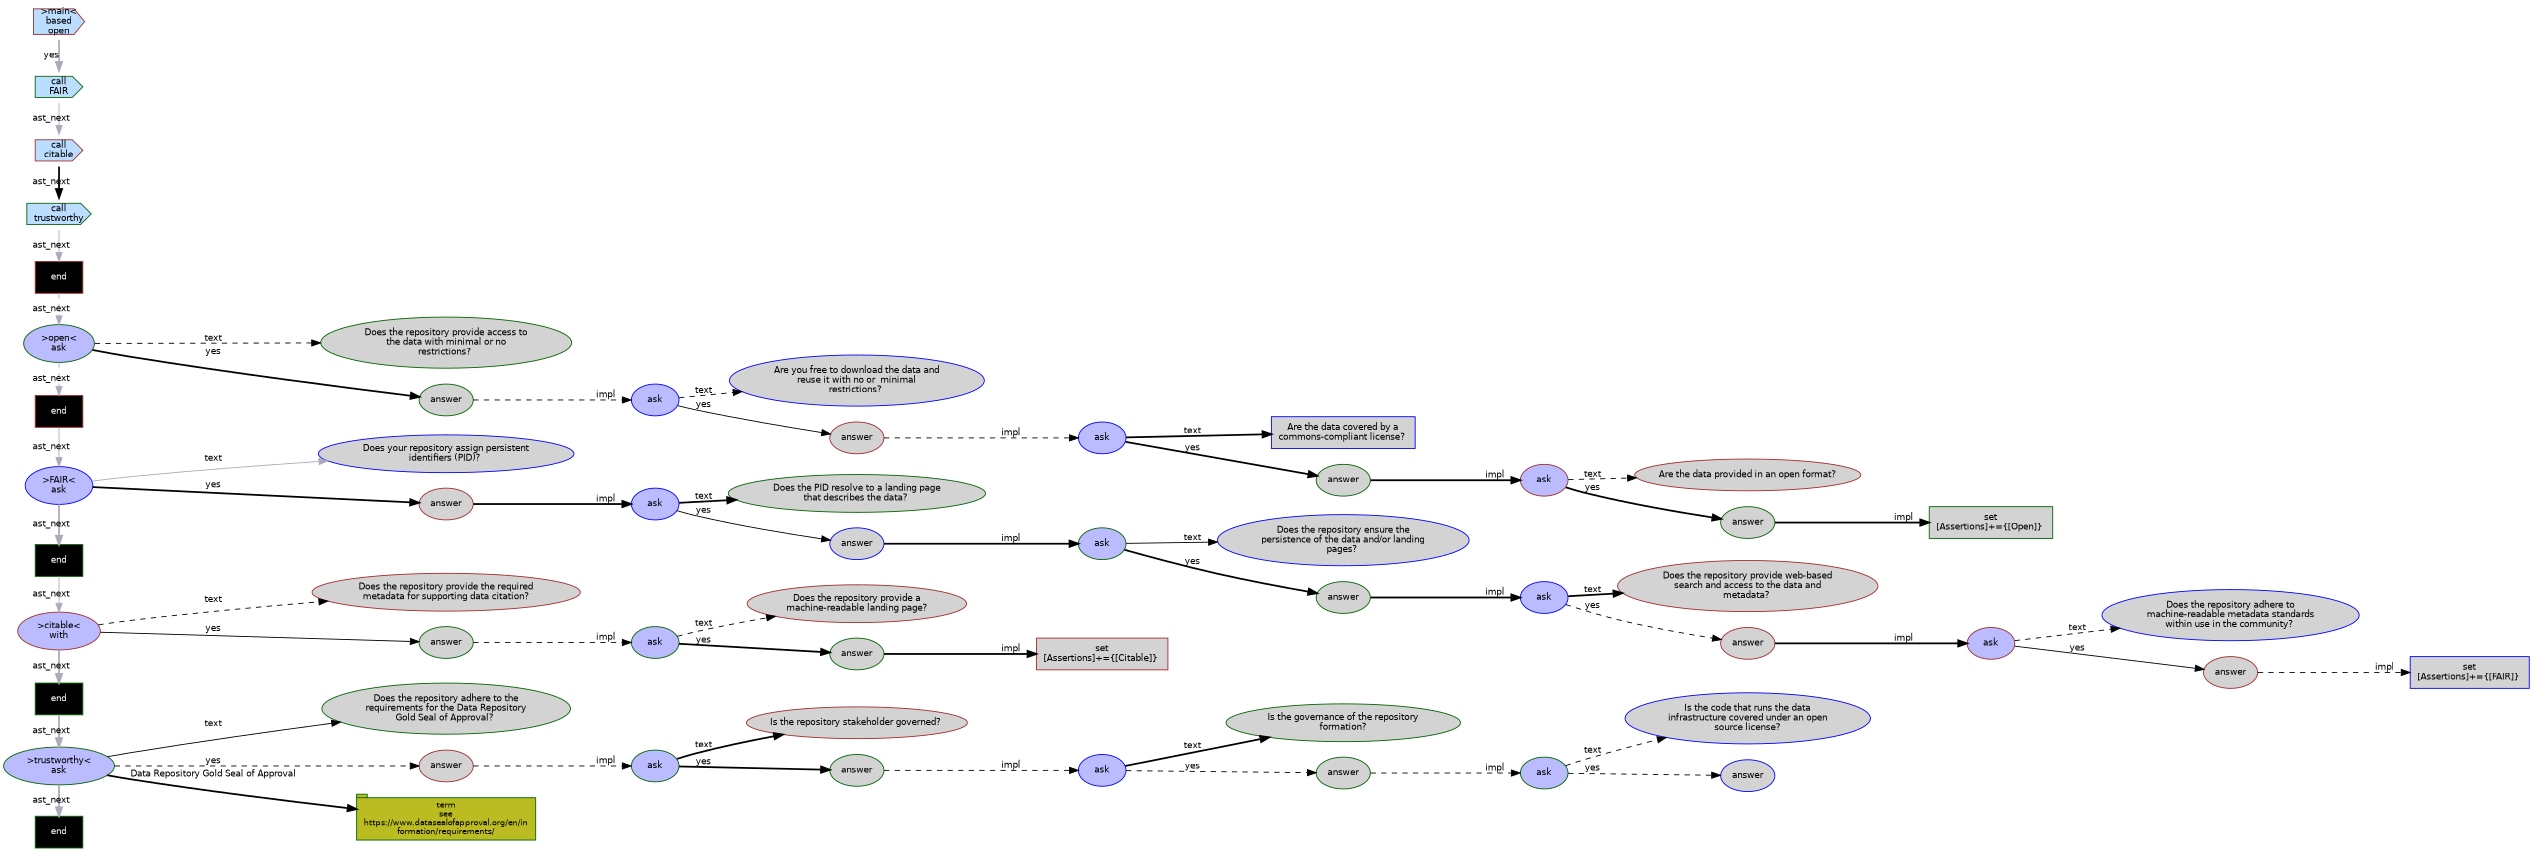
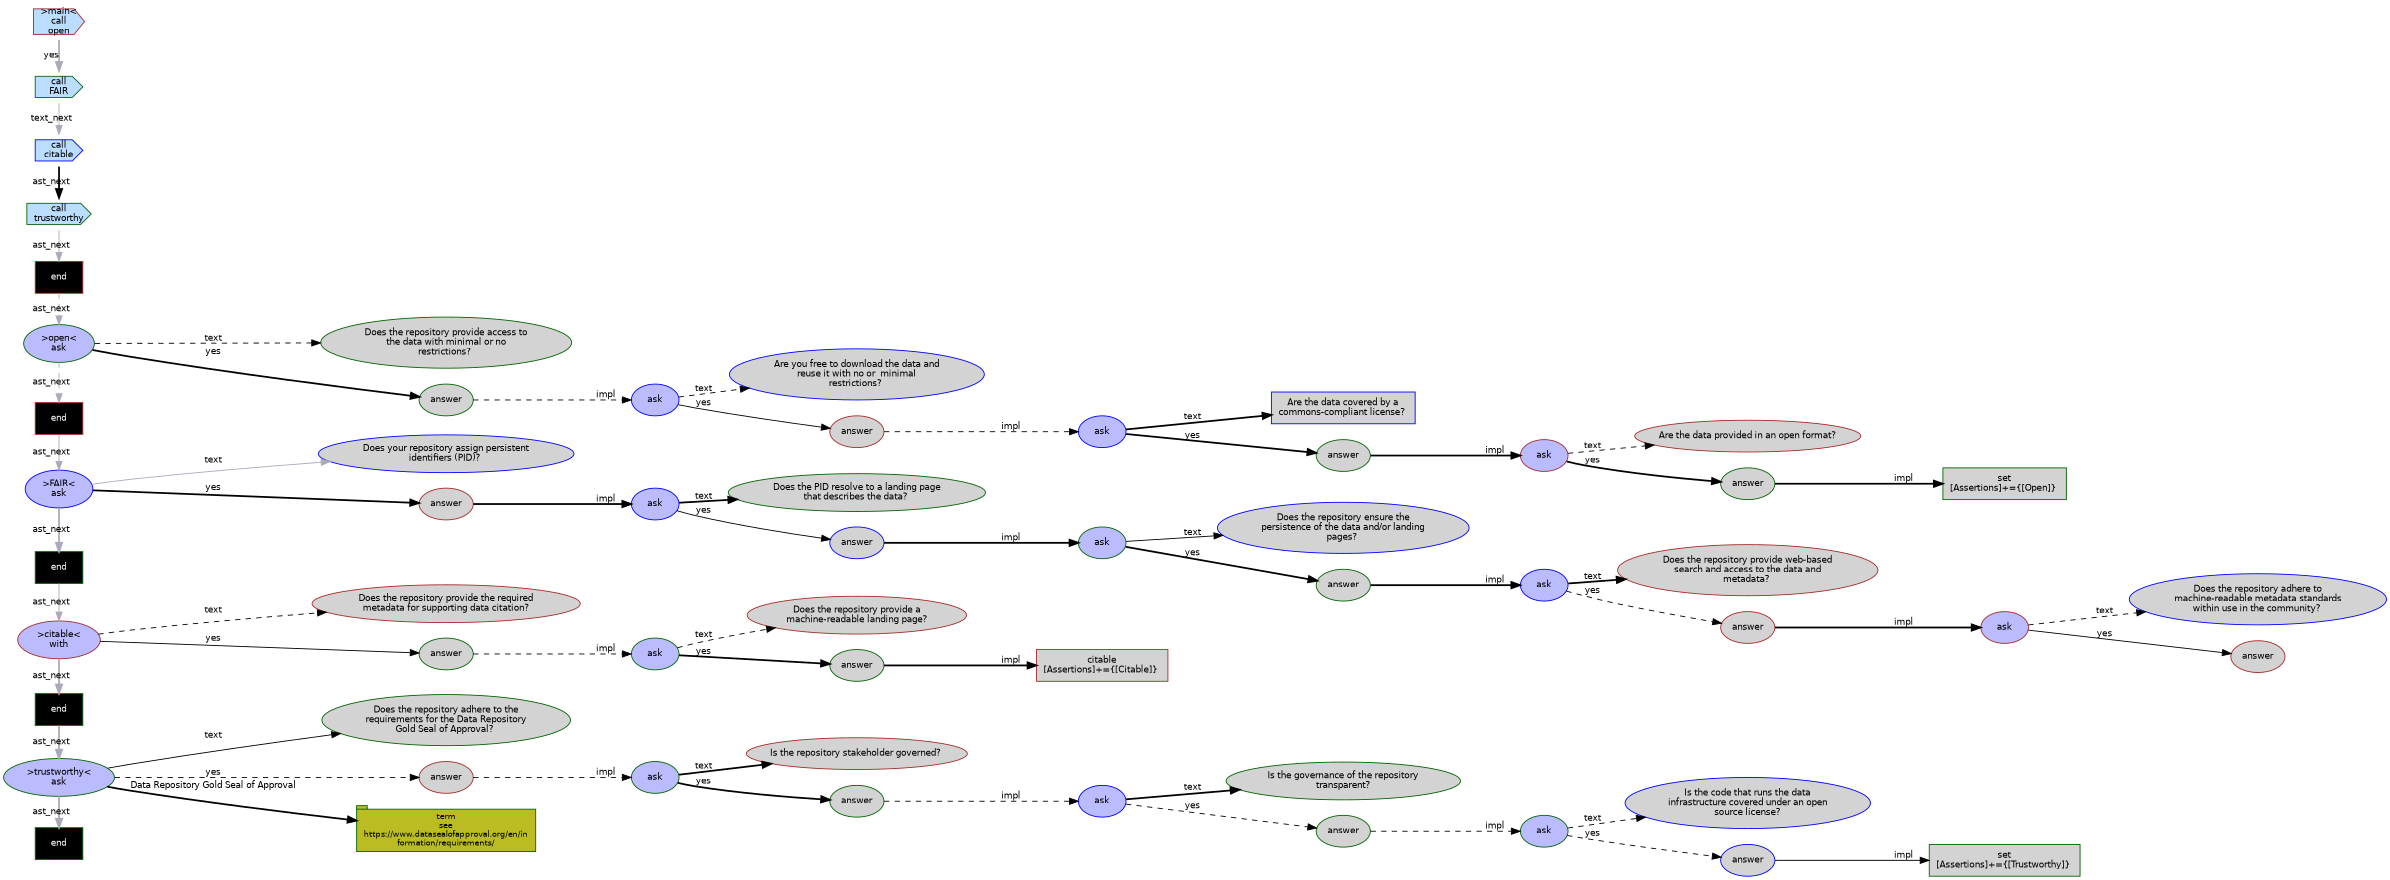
(59, 22) -> (59, 22)
(52, 119) -> (52, 119)
(59, 150) -> (59, 150)
(1102, 654) -> (1102, 665)
(2470, 672) -> none
(1343, 723) -> (1343, 781)
none -> (2005, 860)
